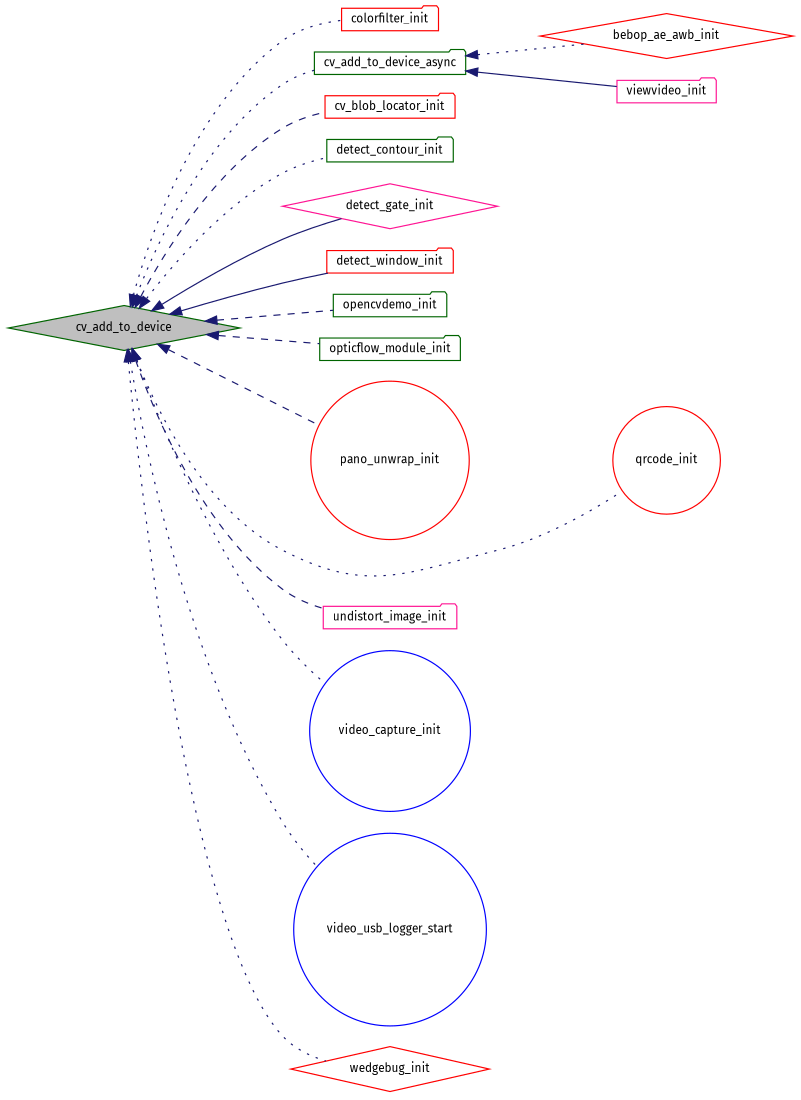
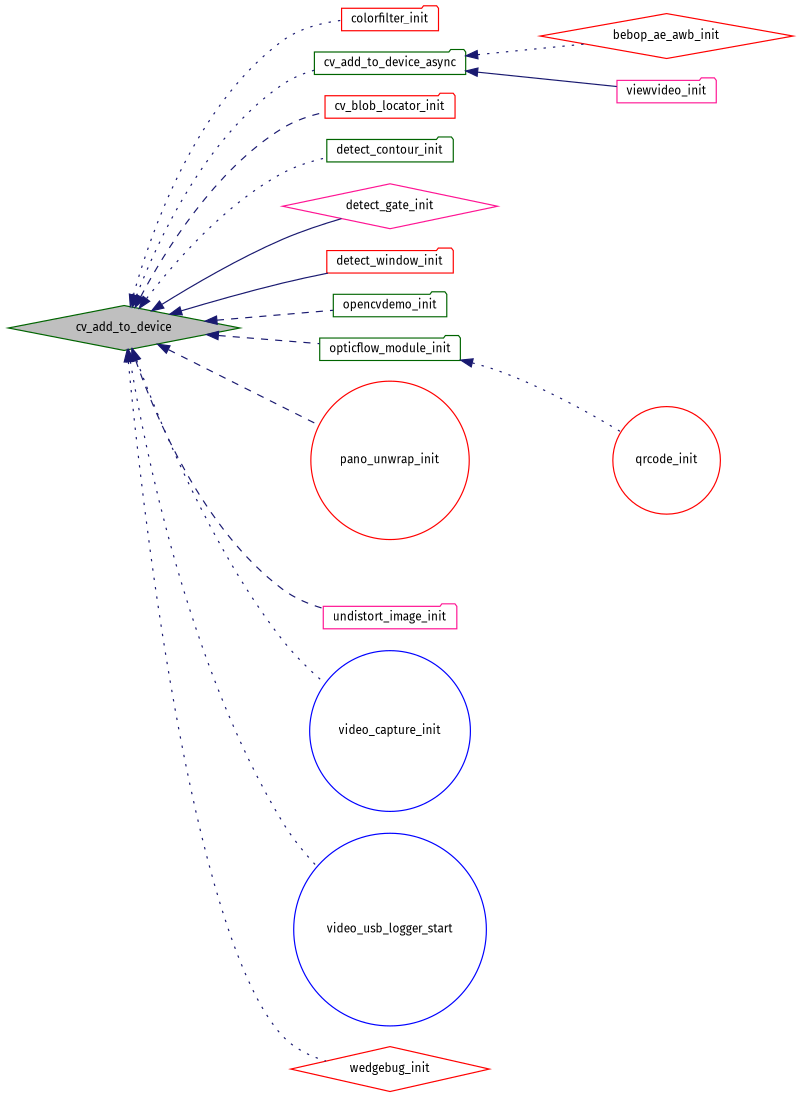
(337, 571) -> (549, 392)
